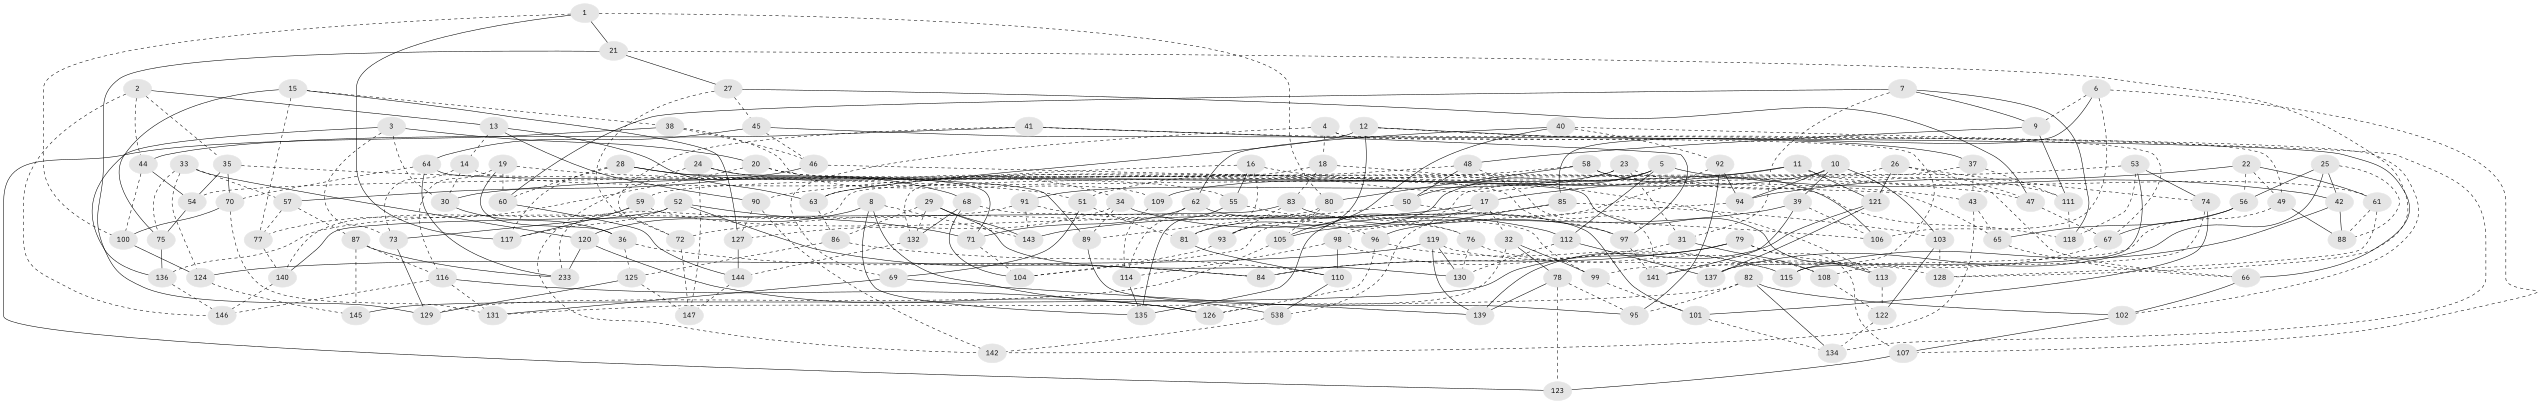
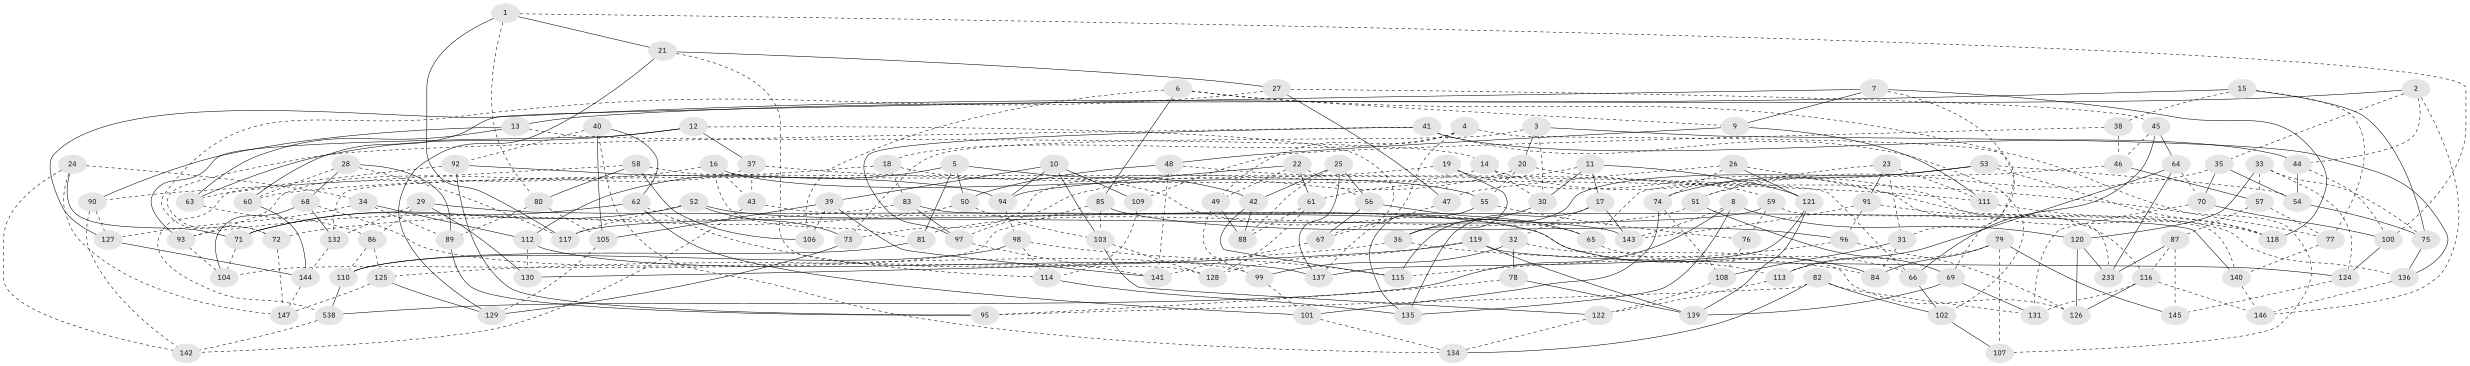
(1686, 226) -> (1031, 225)
(1466, 259) -> none
(1558, 391) -> none
